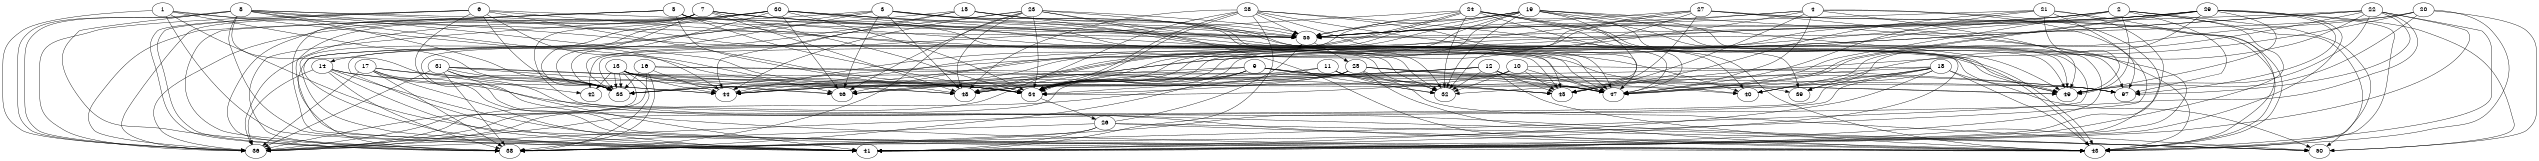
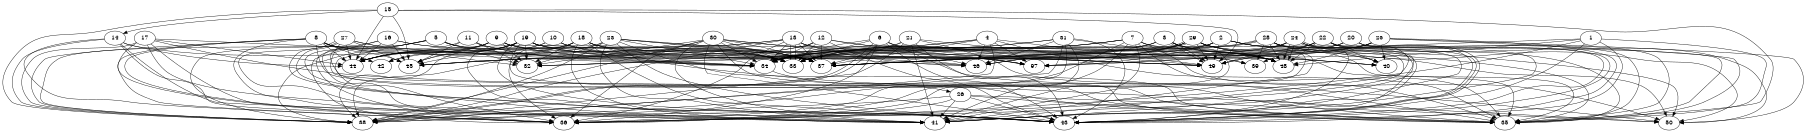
(1330, 51) -> (1739, 69)
none -> (1557, 52)
(1484, 81) -> none
(1613, 95) -> (821, 66)
